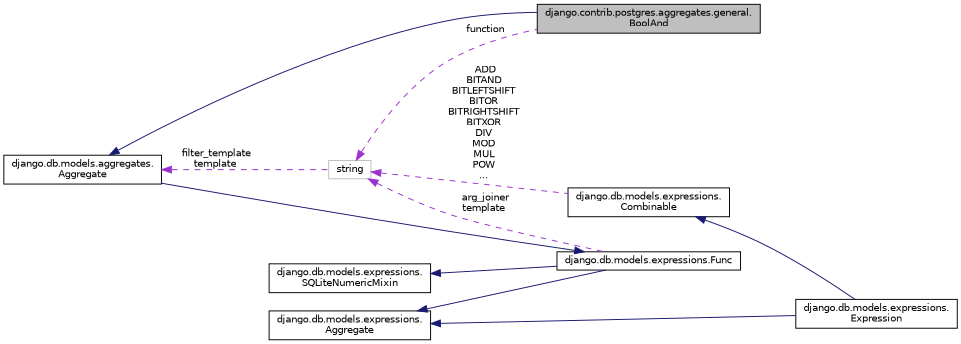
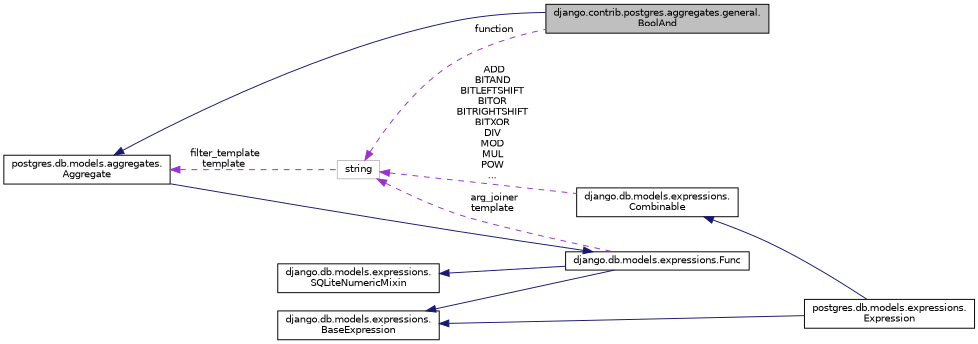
(83, 170) -> (87, 170)
(877, 314) -> (890, 314)
(350, 325) -> (358, 325)
